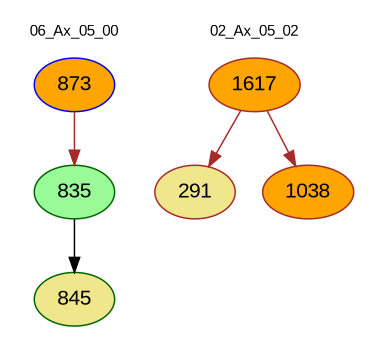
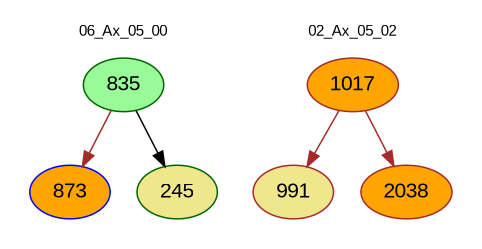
(255, 85) -> (353, 85)
(74, 131) -> (100, 132)
(195, 192) -> (293, 192)
(308, 192) -> (406, 192)
(74, 299) -> (177, 192)
